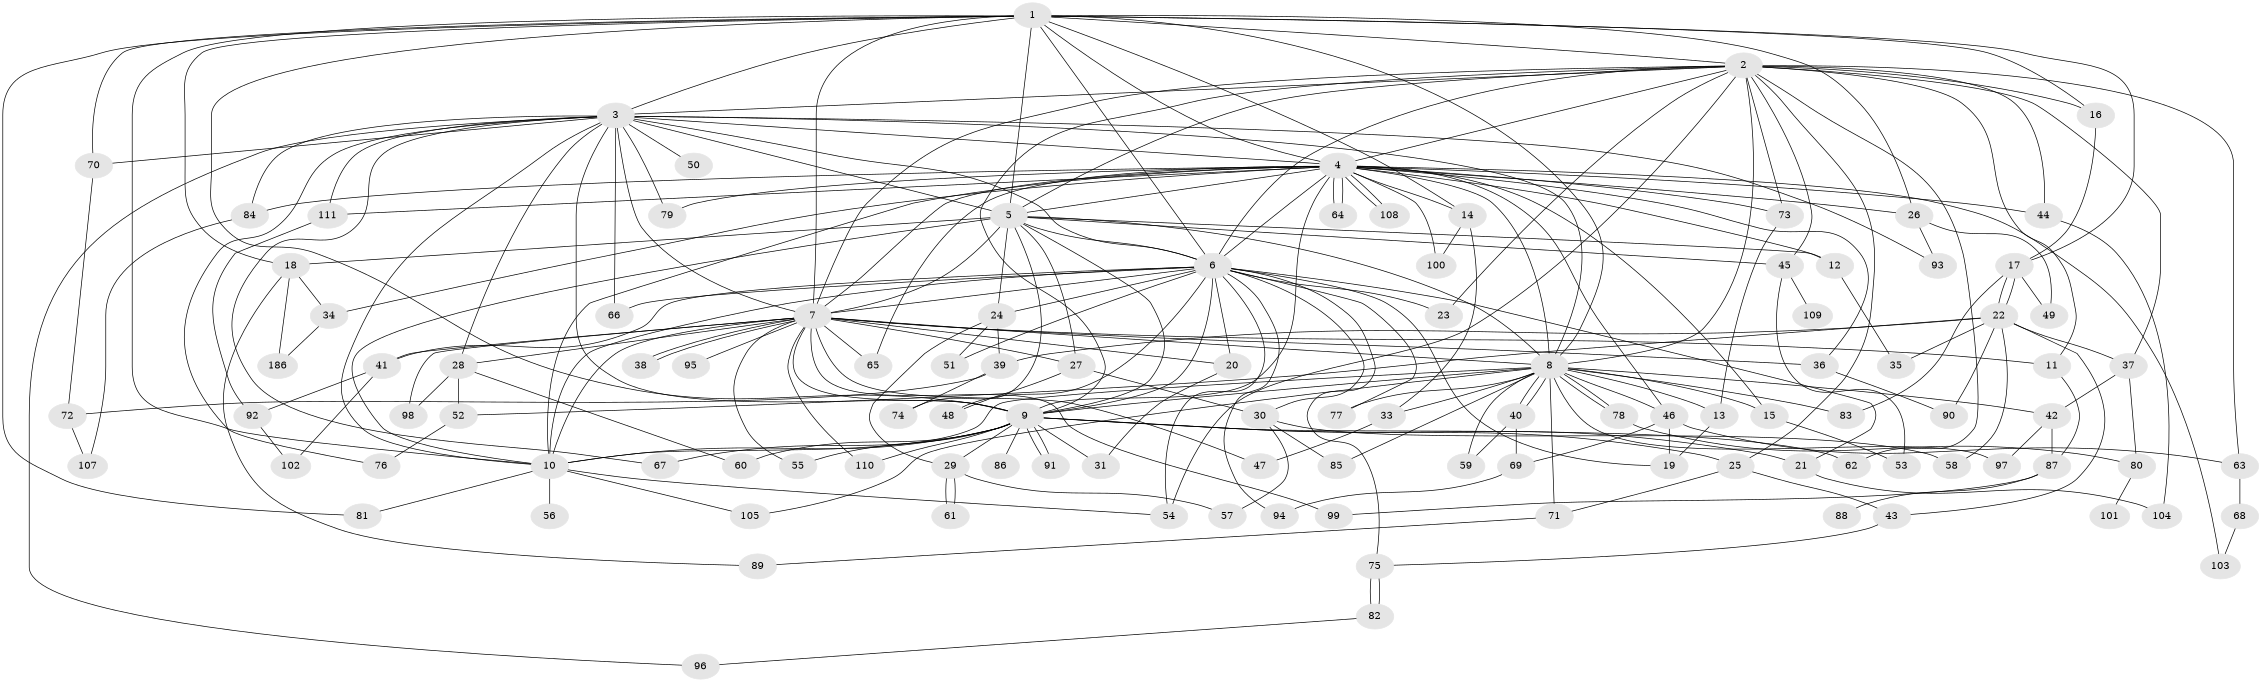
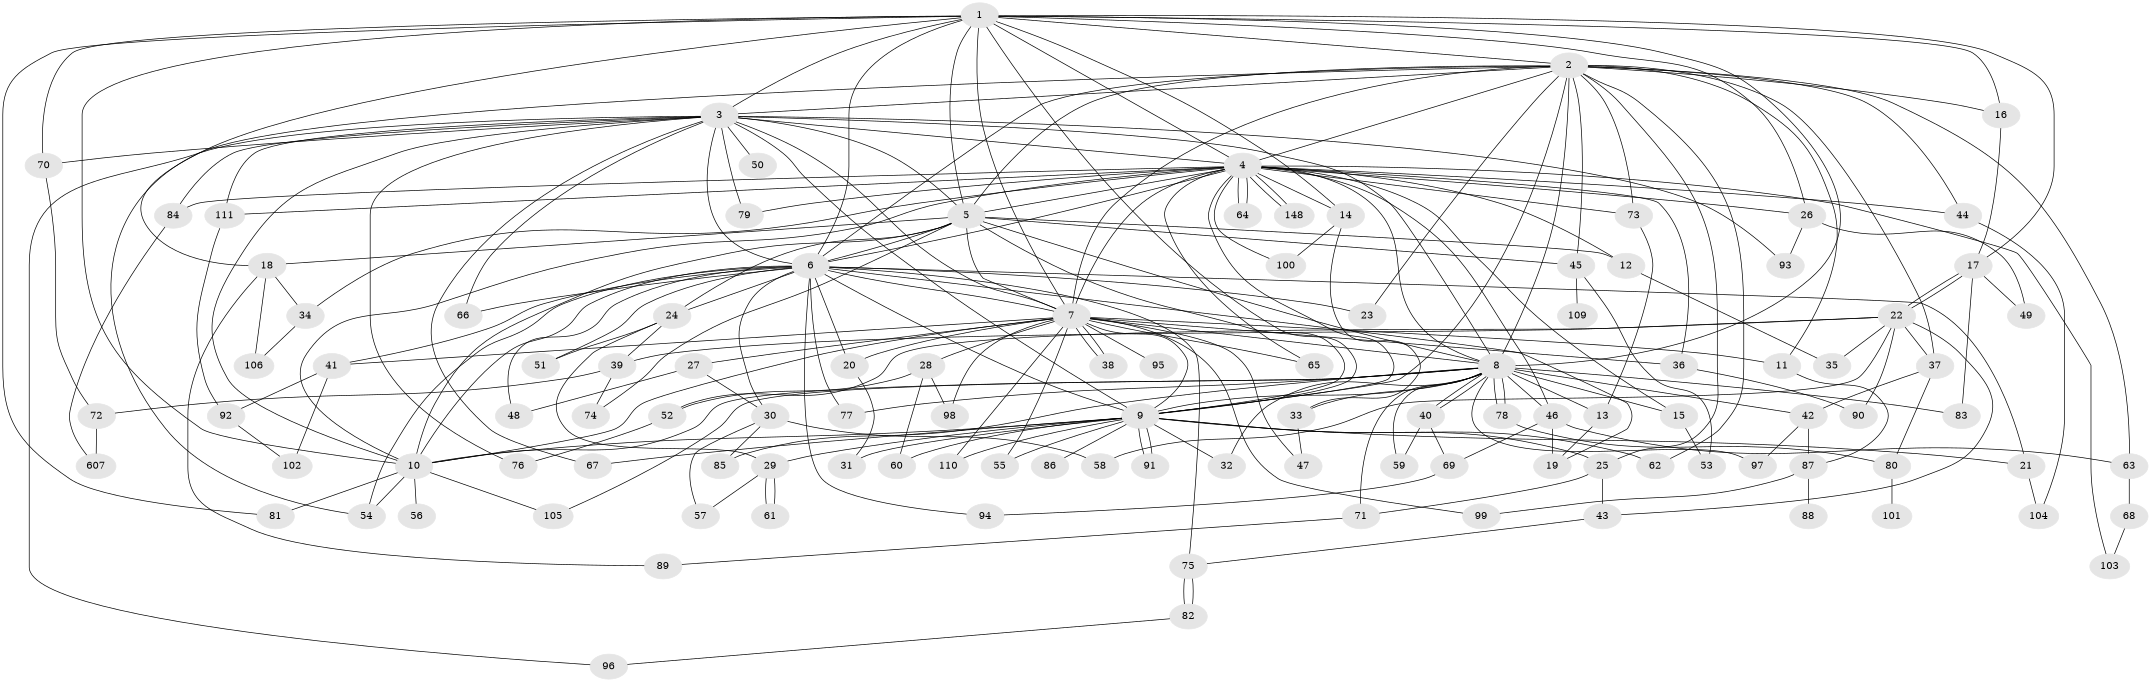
(1390, 216) -> (1294, 216)
(517, 229) -> none
(1058, 281) -> none
(278, 366) -> (254, 366)
(88, 466) -> (96, 466)
none -> (1227, 466)
